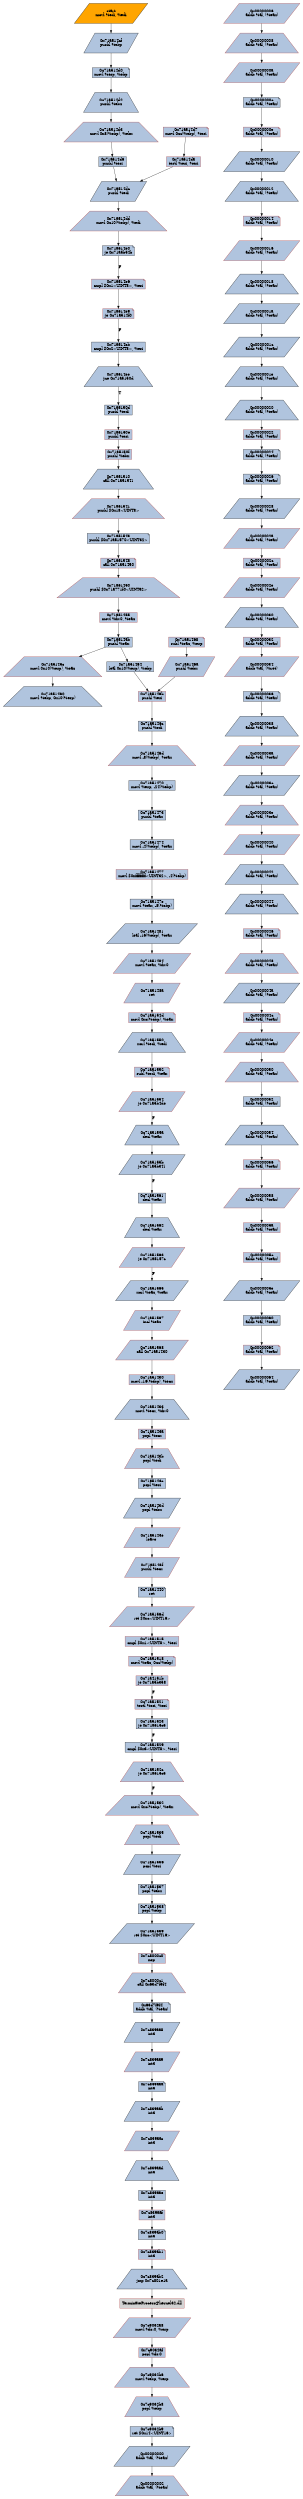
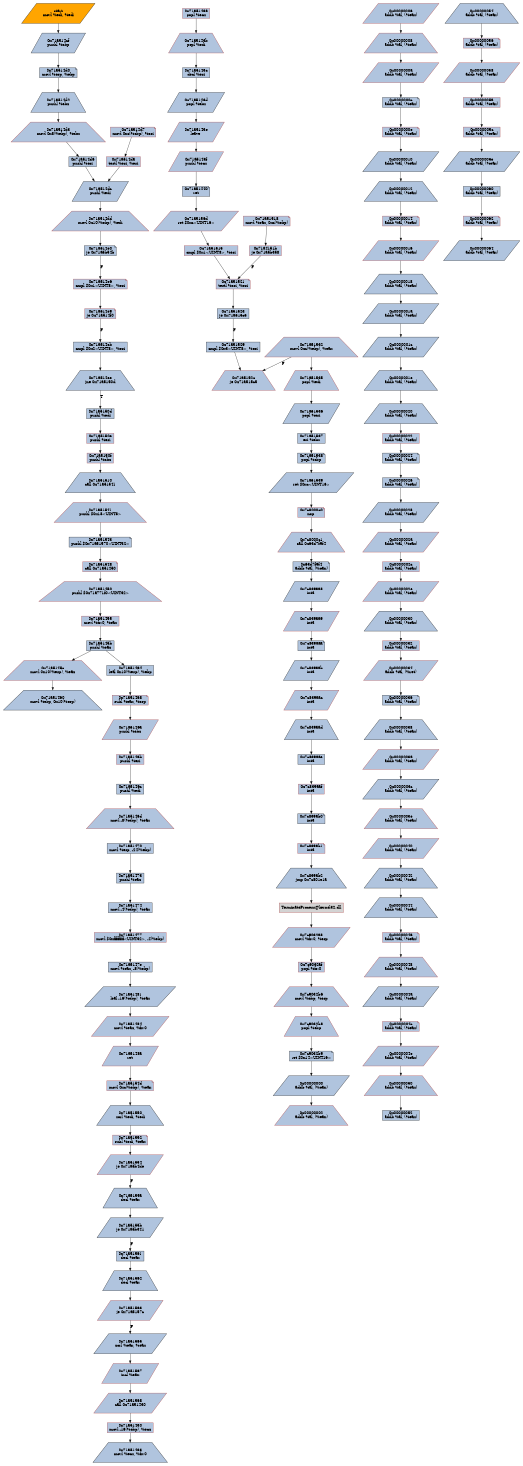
(140, 680) -> (130, 684)
(262, 1115) -> none
(152, 1423) -> none
(152, 1483) -> (196, 73)
(152, 1650) -> (221, 266)
(152, 1787) -> (278, 363)
(152, 1889) -> (311, 438)
